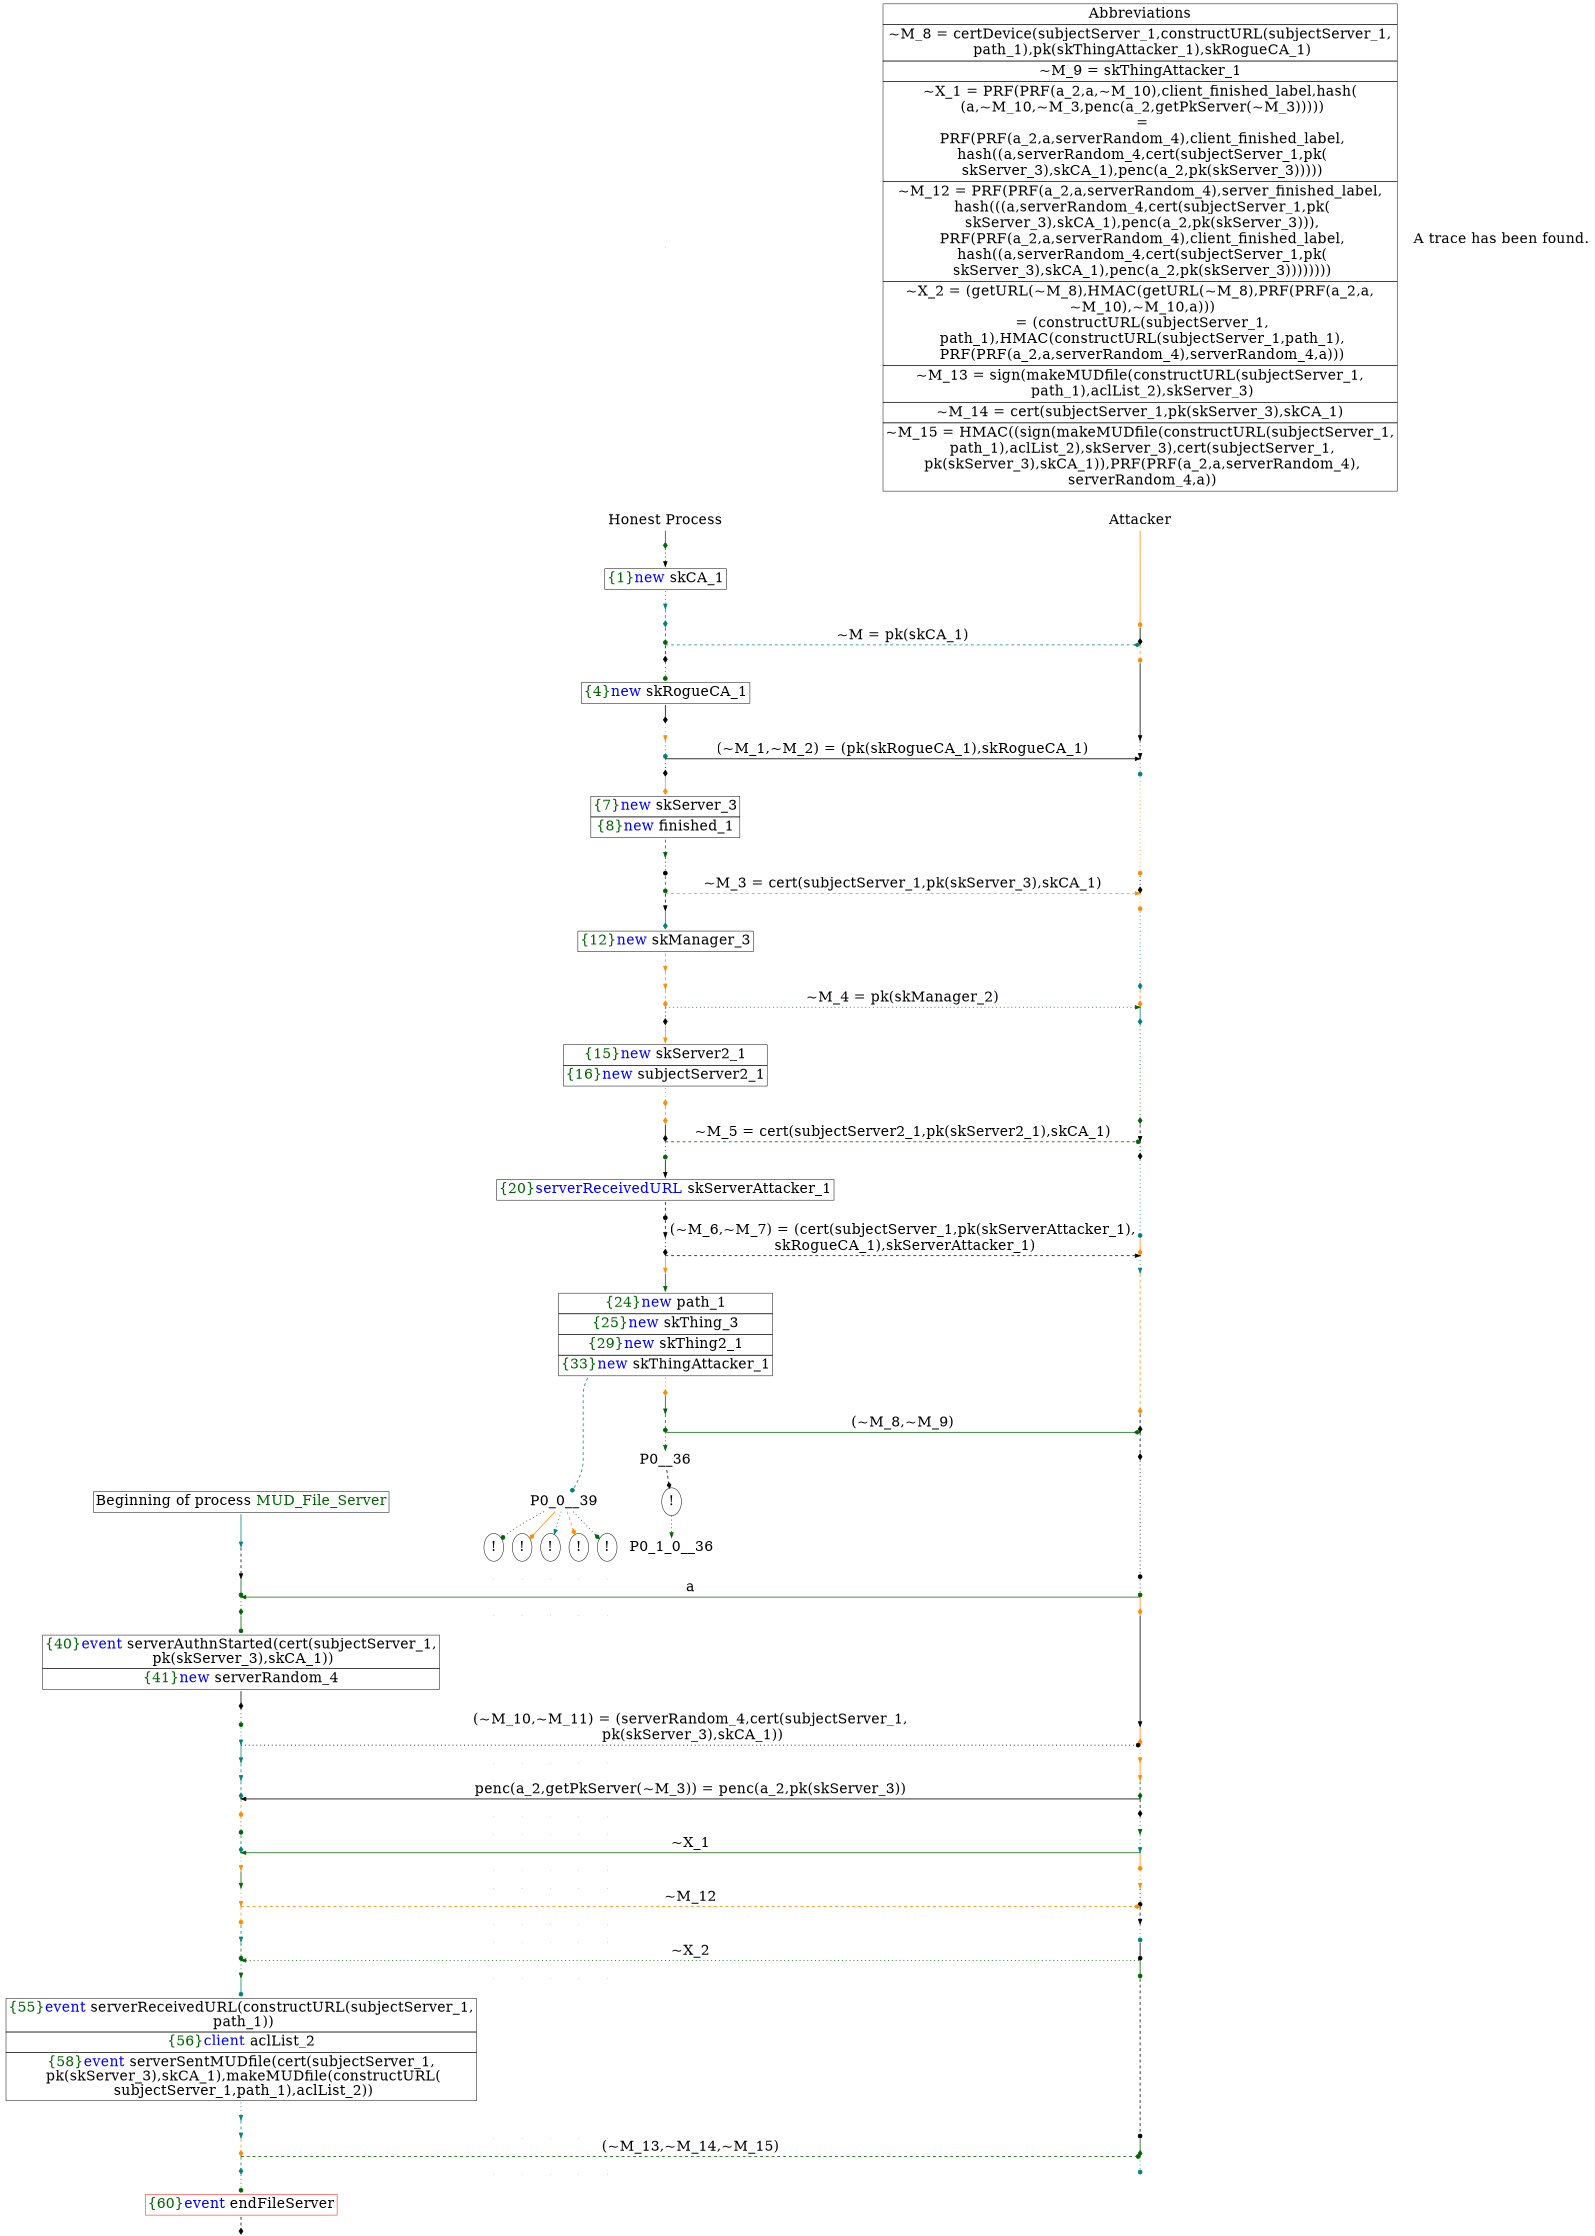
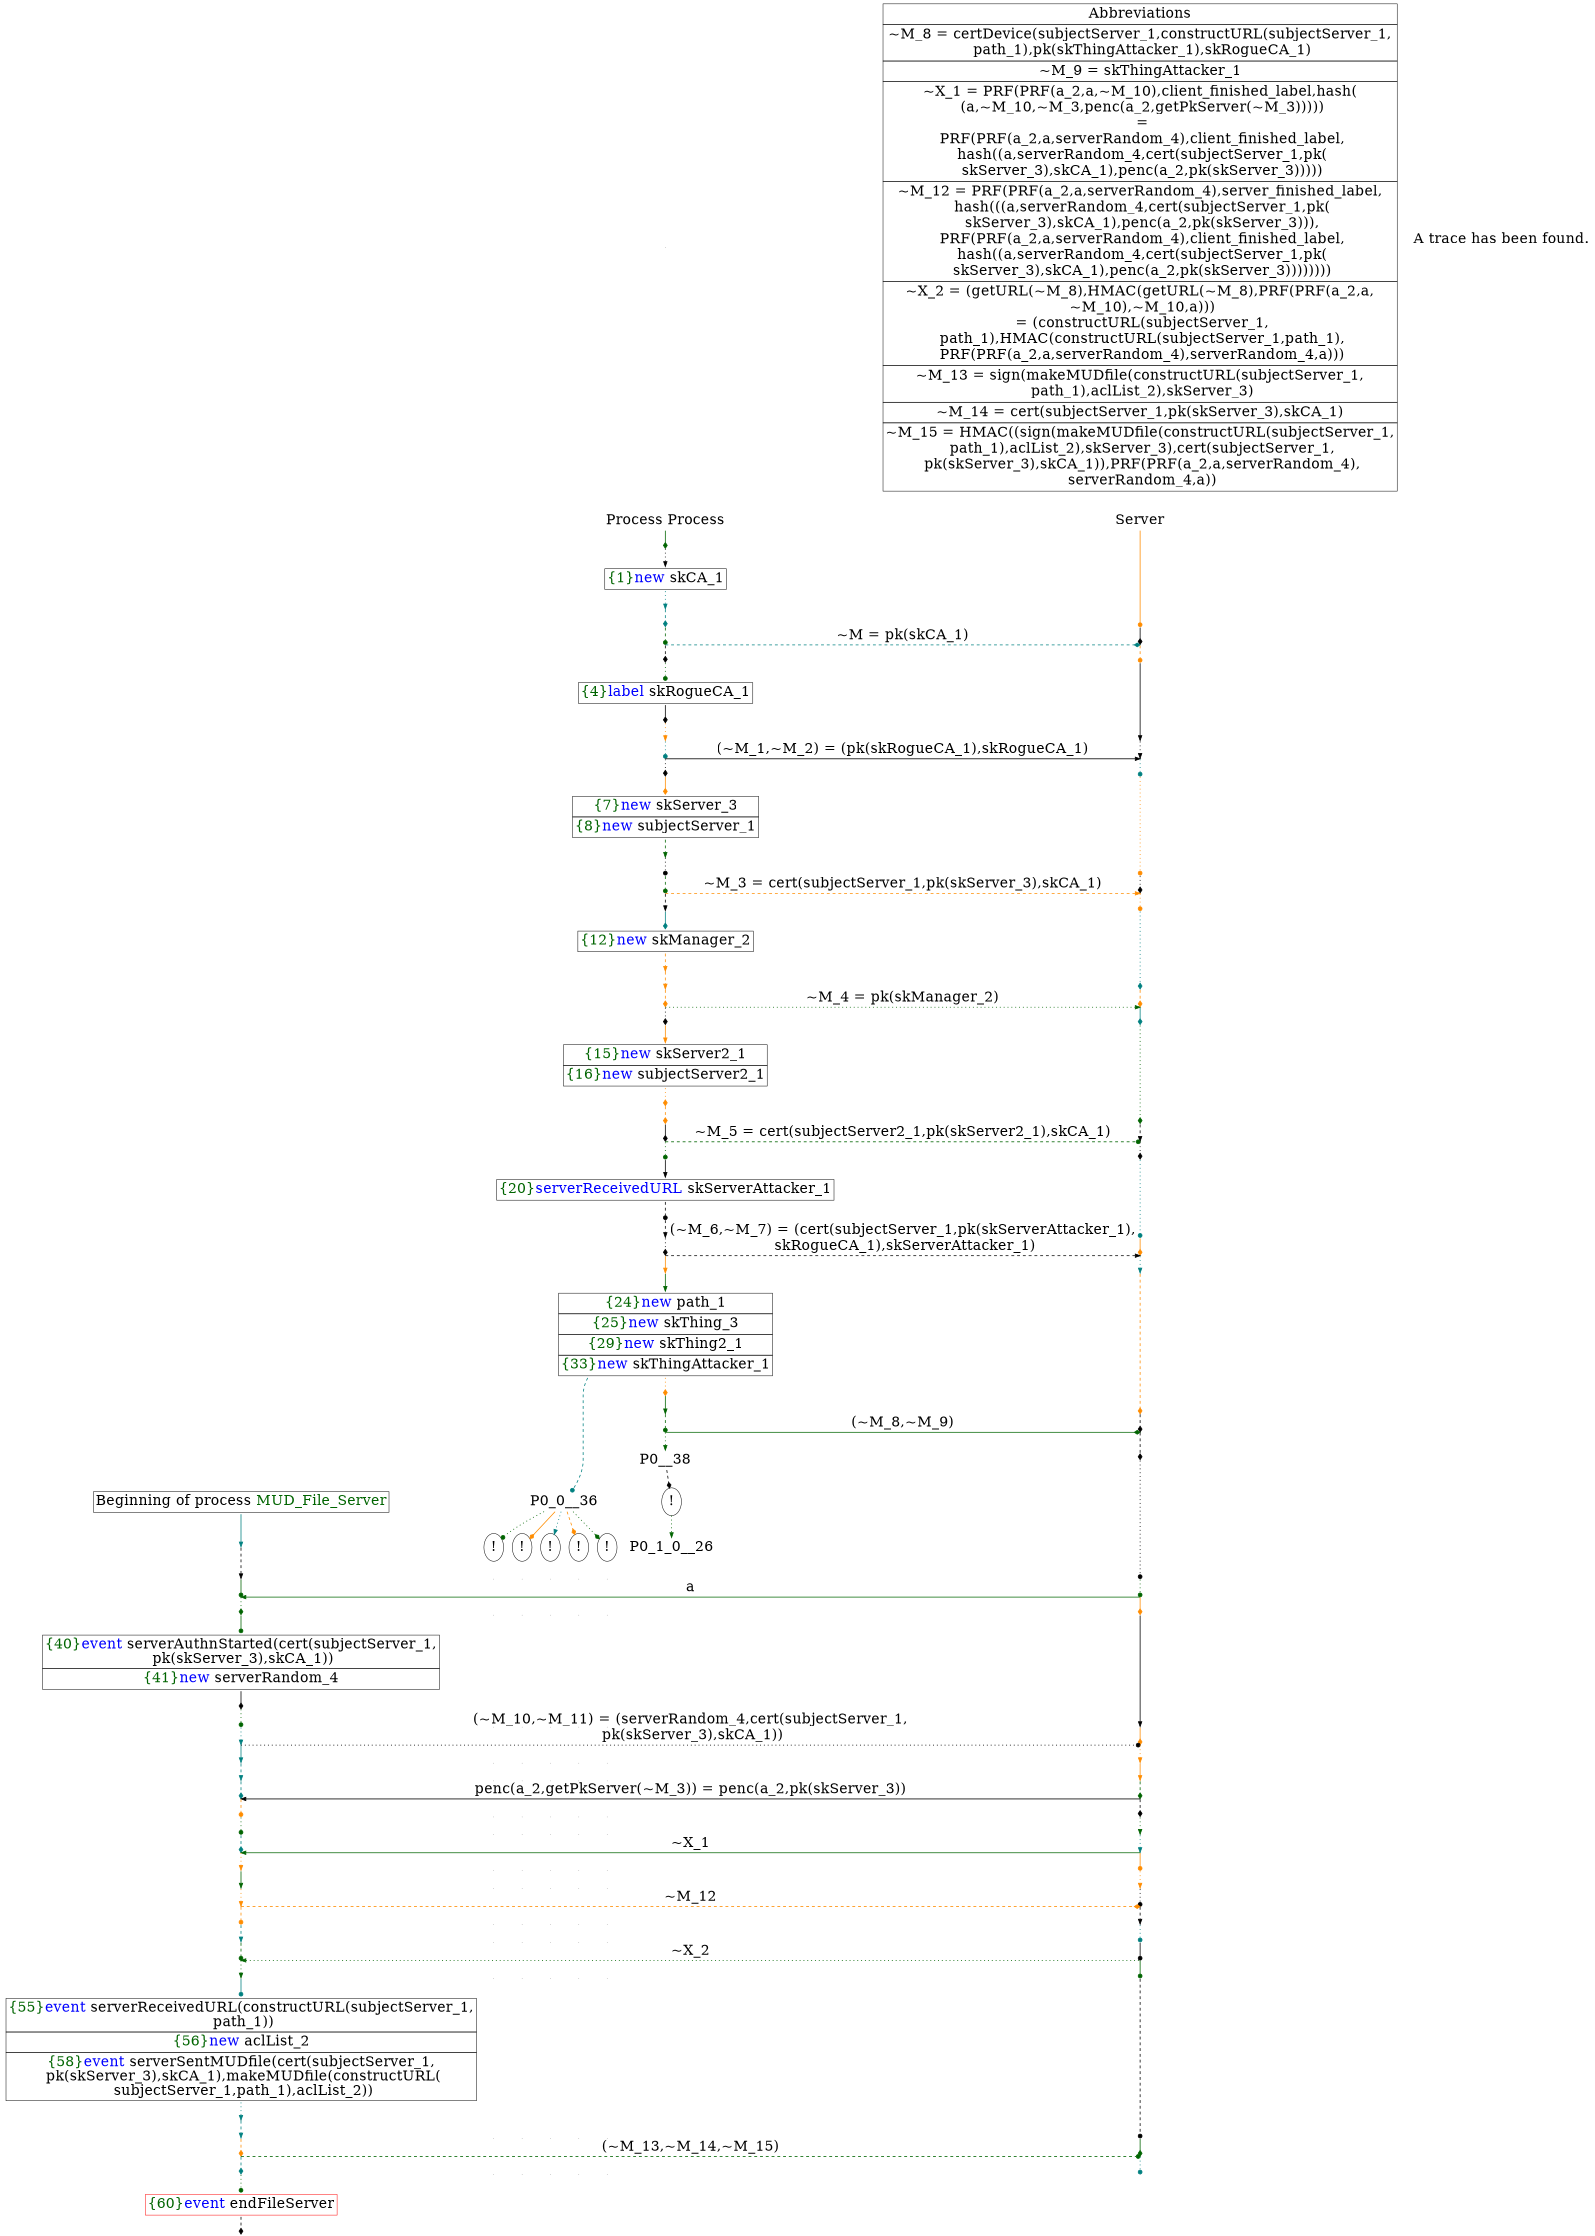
(665, 521) -> (665, 521)
(1140, 521) -> (1140, 521)
(629, 692) -> (629, 692)
(697, 826) -> (697, 826)
(701, 940) -> (701, 940)
(665, 1460) -> (665, 1460)
(564, 1502) -> (564, 1502)
(672, 1547) -> (672, 1547)
(227, 2041) -> (227, 2041)
